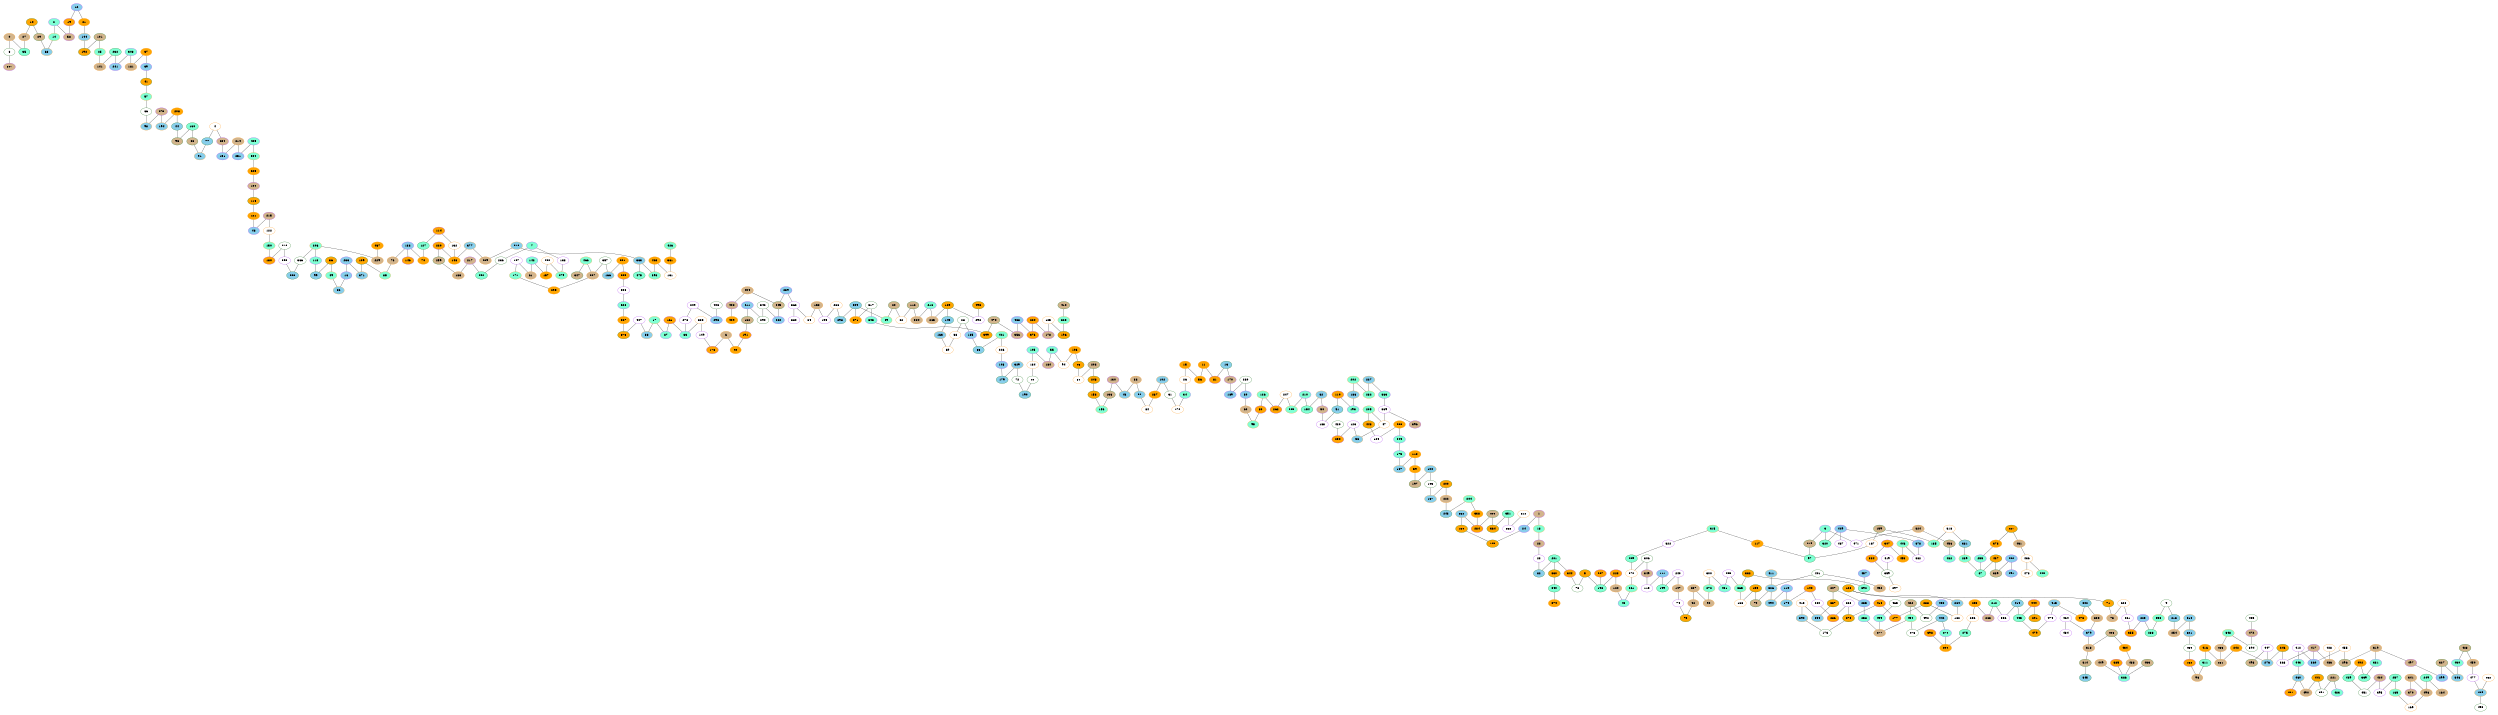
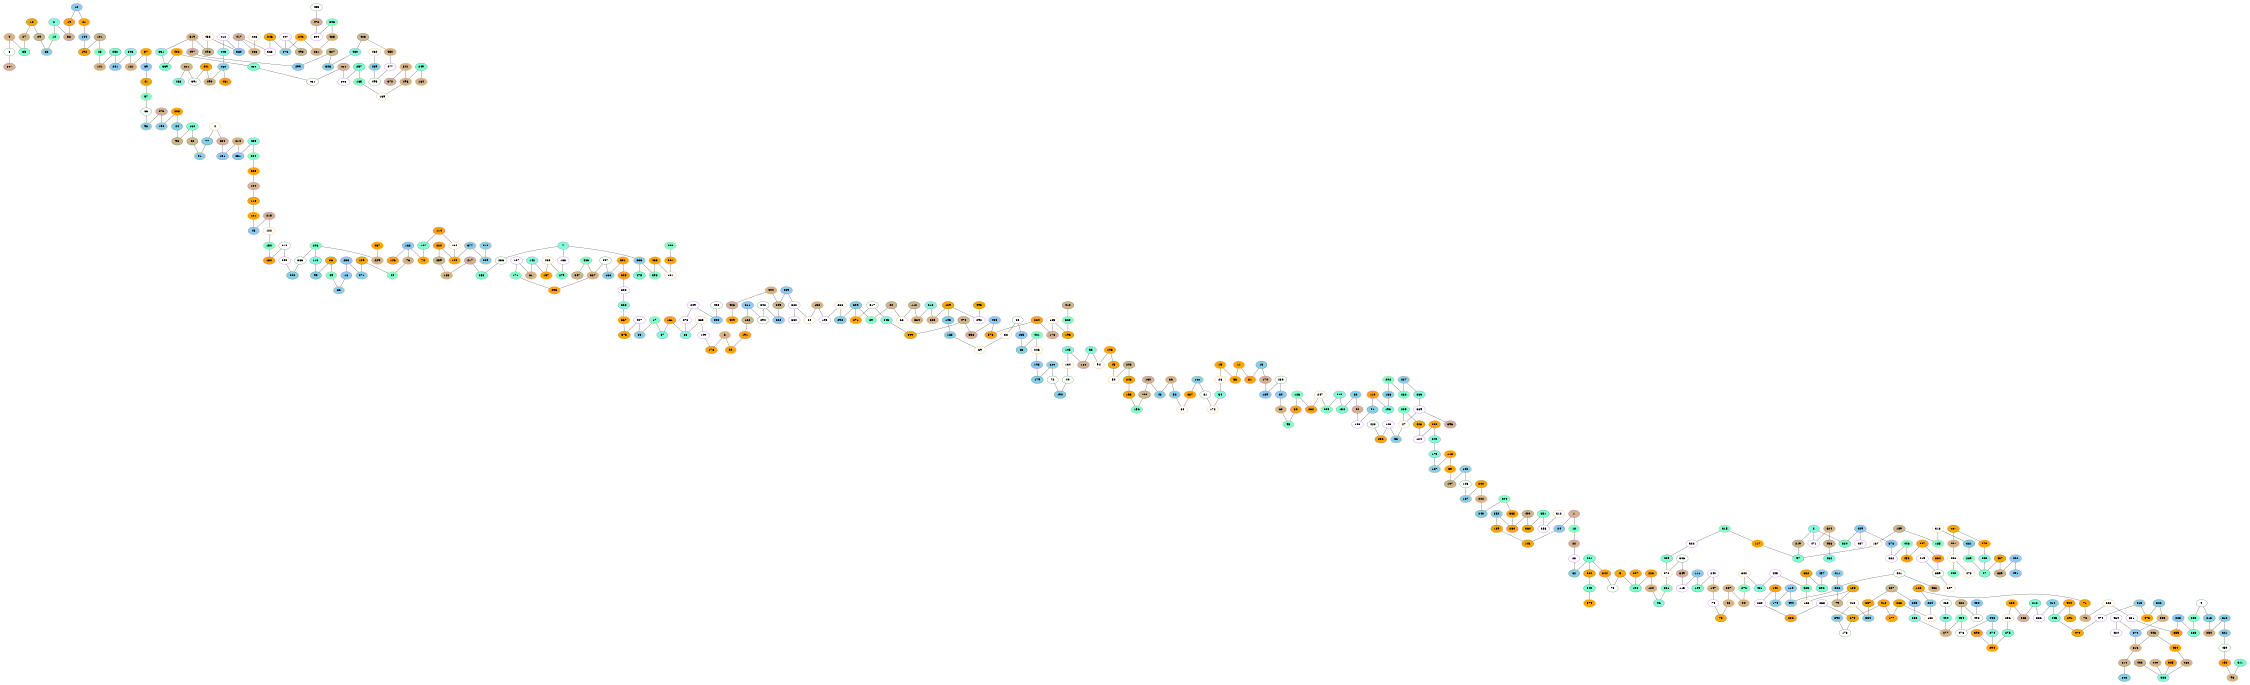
(578, 253) -> (602, 251)
(485, 261) -> (486, 261)
(2205, 648) -> none
(2252, 648) -> (317, 37)
(2477, 685) -> (382, 74)
